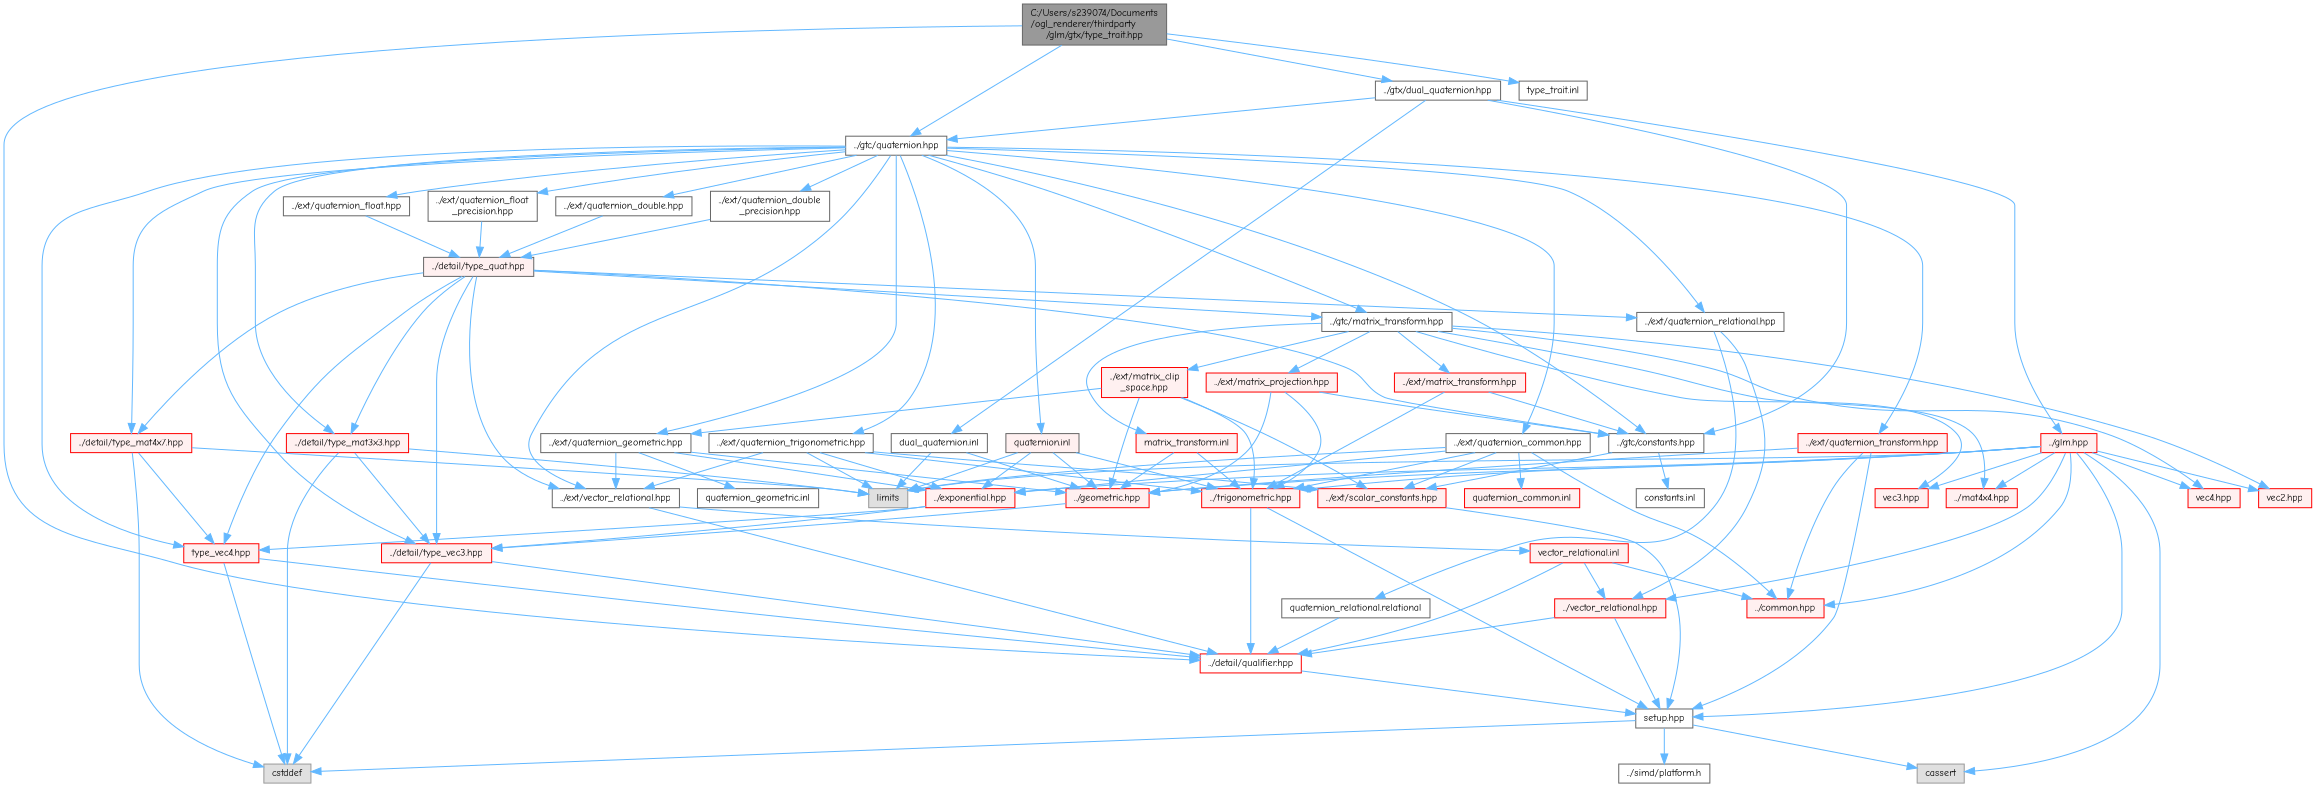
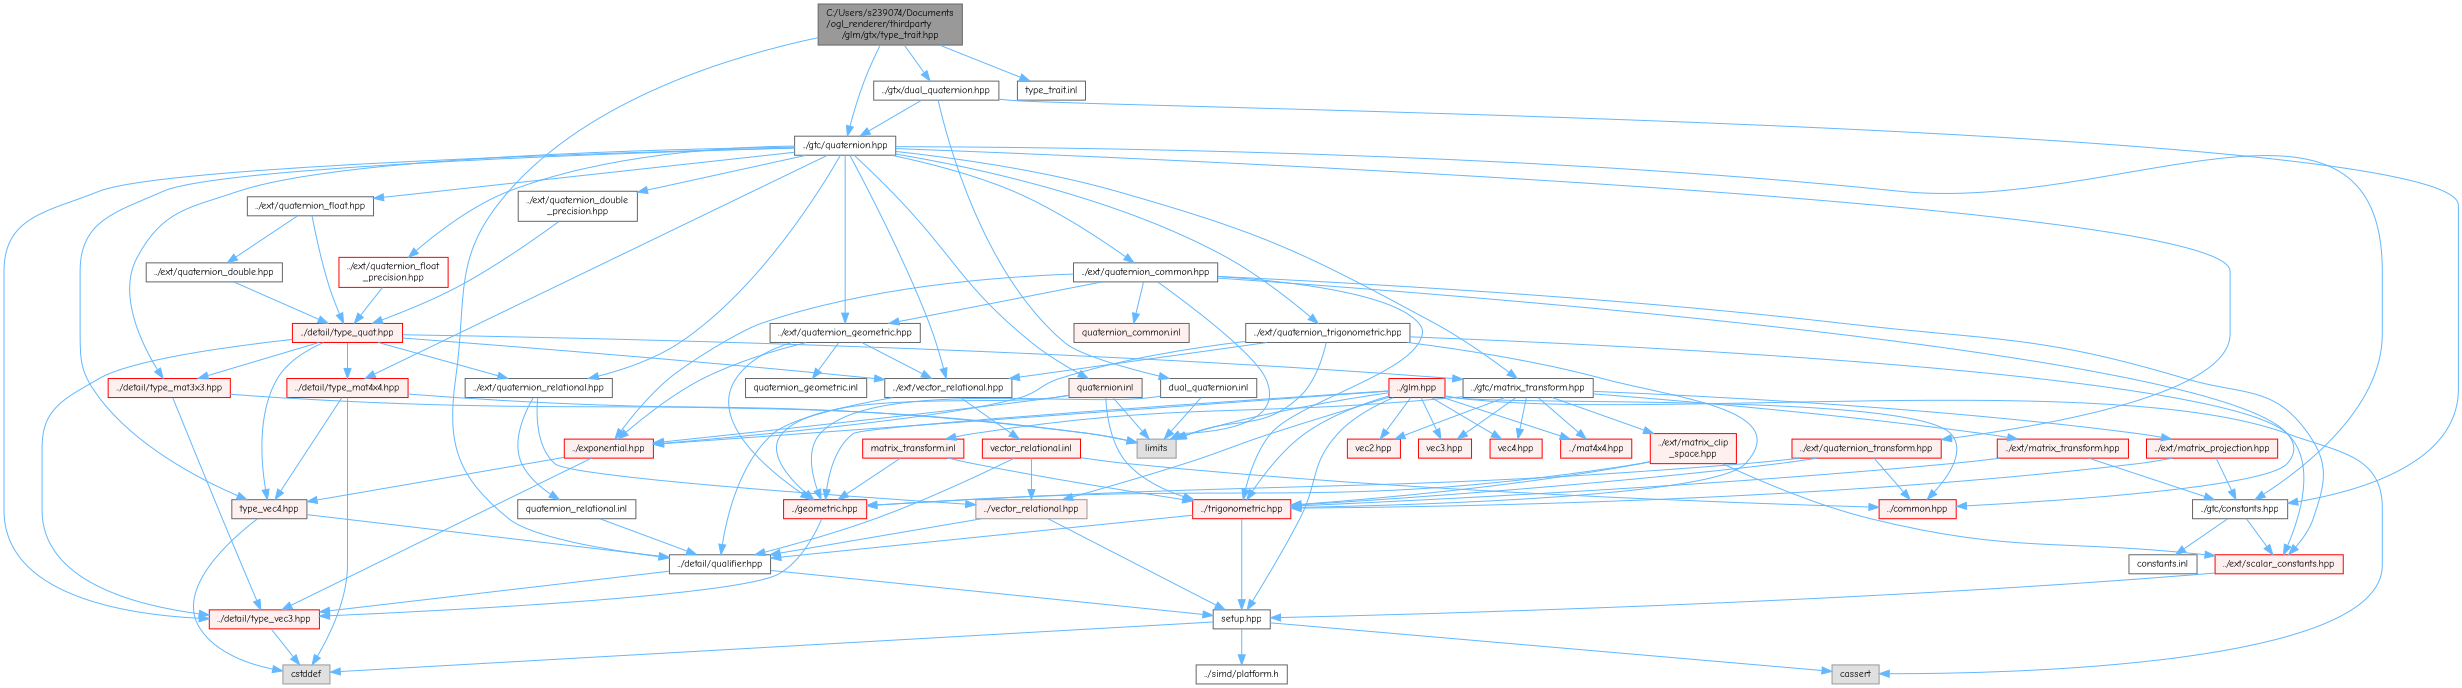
(1872, 163) -> none
(765, 175) -> (267, 236)
(483, 206) -> (394, 272)
(479, 267) -> (347, 333)
(1075, 313) -> none
(911, 409) -> (1000, 302)
(1257, 438) -> none
(131, 443) -> (347, 388)
(1522, 498) -> (1132, 333)
(221, 553) -> (269, 509)
(287, 596) -> none
(841, 608) -> (499, 591)
(1356, 608) -> (577, 509)
(1610, 608) -> (1031, 509)
(1835, 614) -> (1560, 486)
(1251, 663) -> (720, 564)
